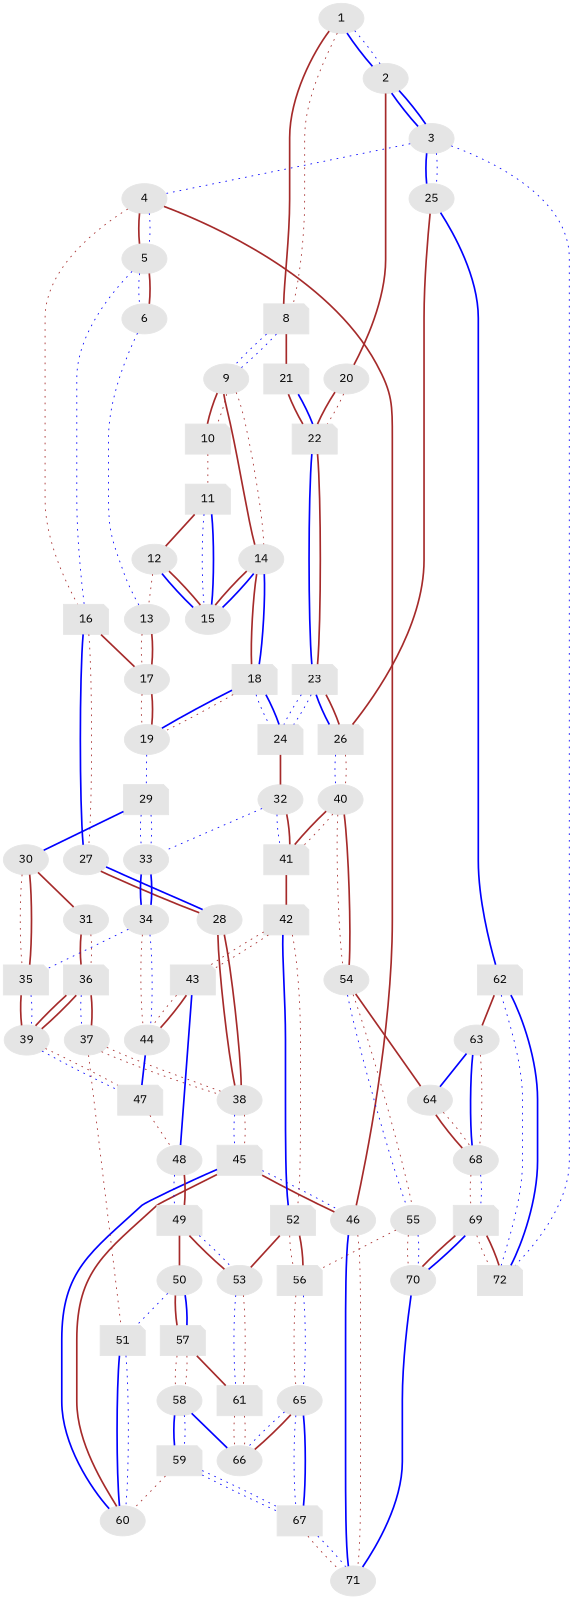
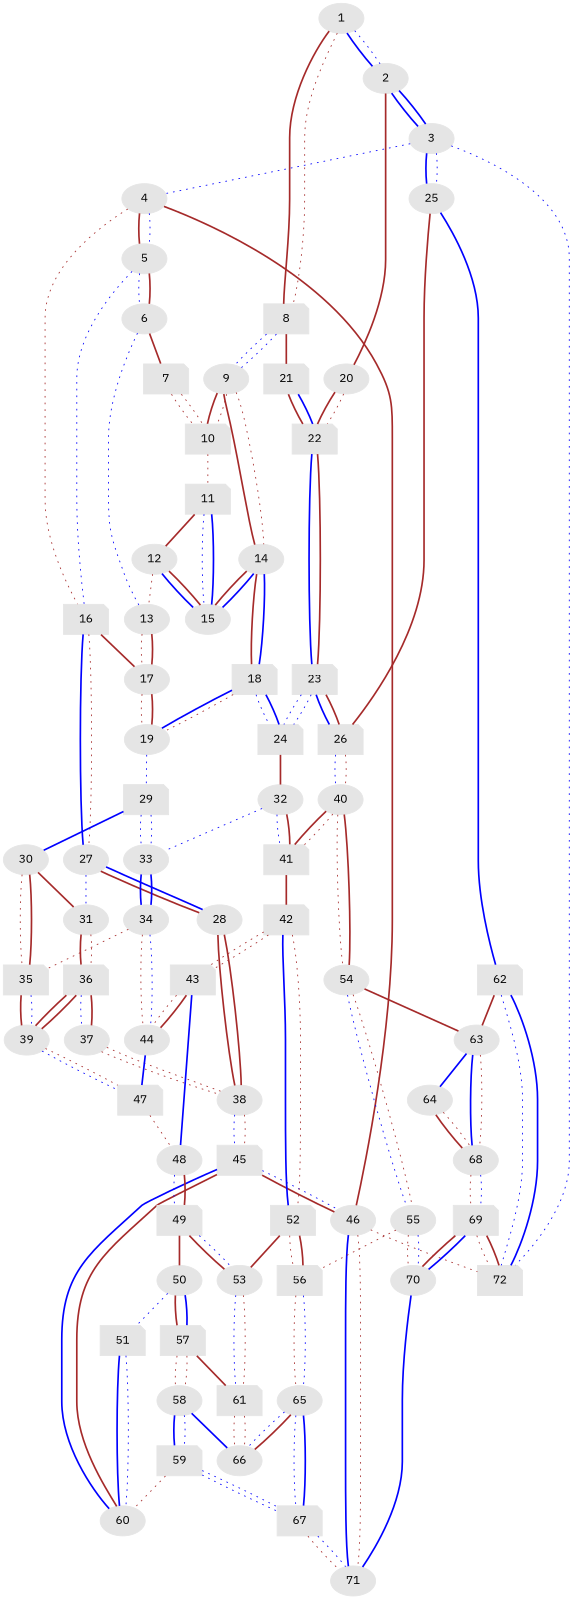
none -> (166, 379)
none -> (86, 890)
(86, 950) -> (86, 950)
(390, 1042) -> (411, 1010)
(105, 1190) -> none
none -> (426, 1253)
